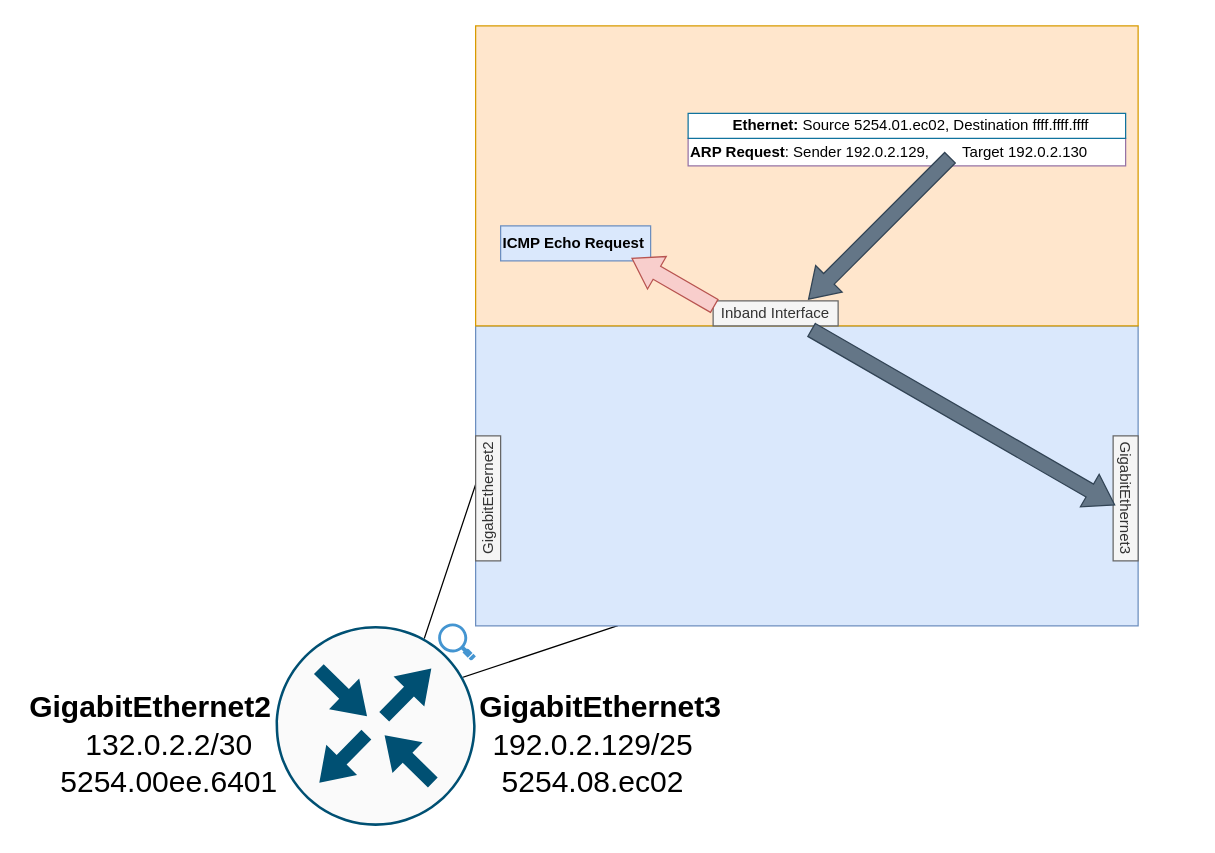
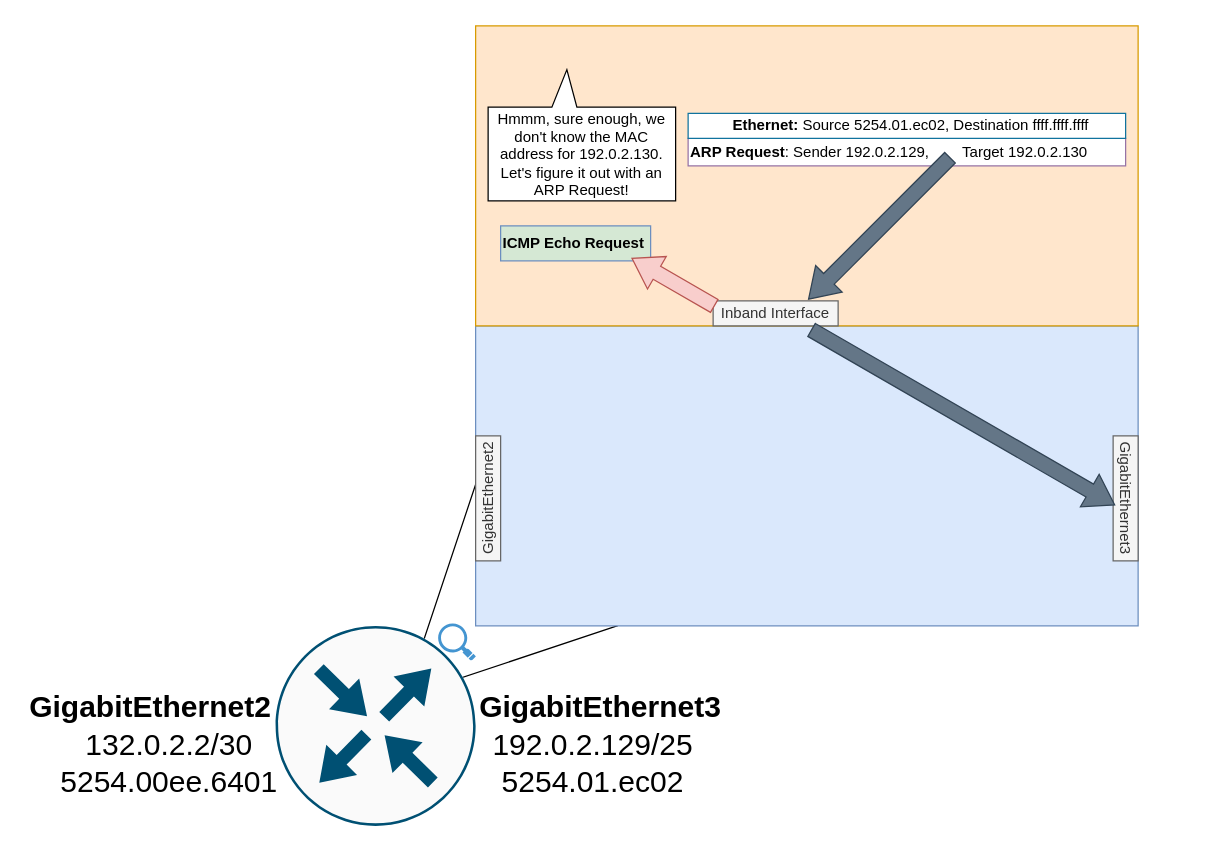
none -> (582, 135)
(576, 243) -> (576, 243)
(593, 763) -> (593, 763)
